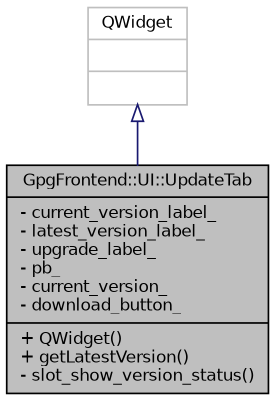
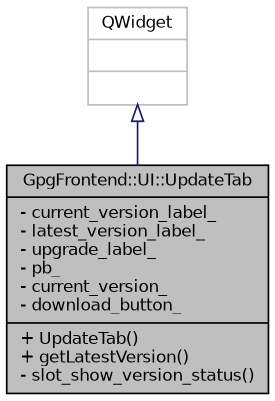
(71, 339) -> (80, 339)
